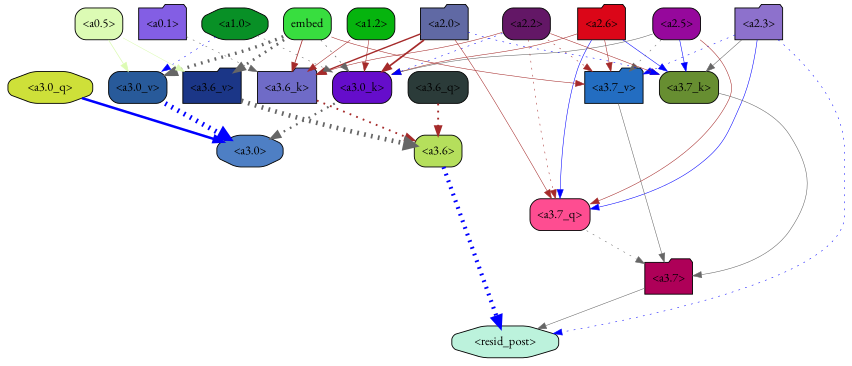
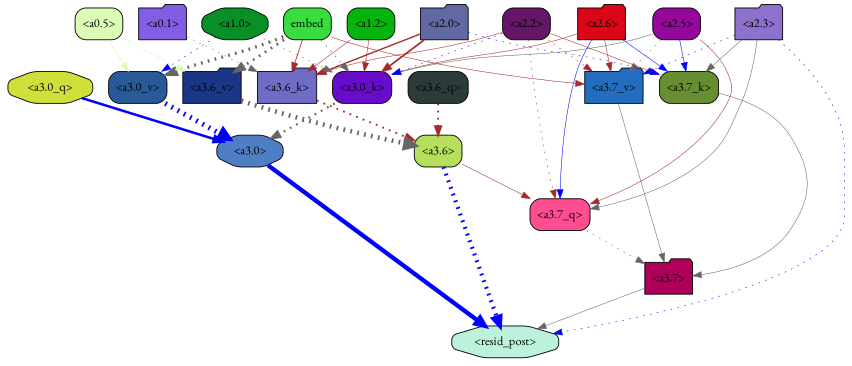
(502, 114) -> (492, 179)
(711, 154) -> (711, 154)
none -> (373, 243)
